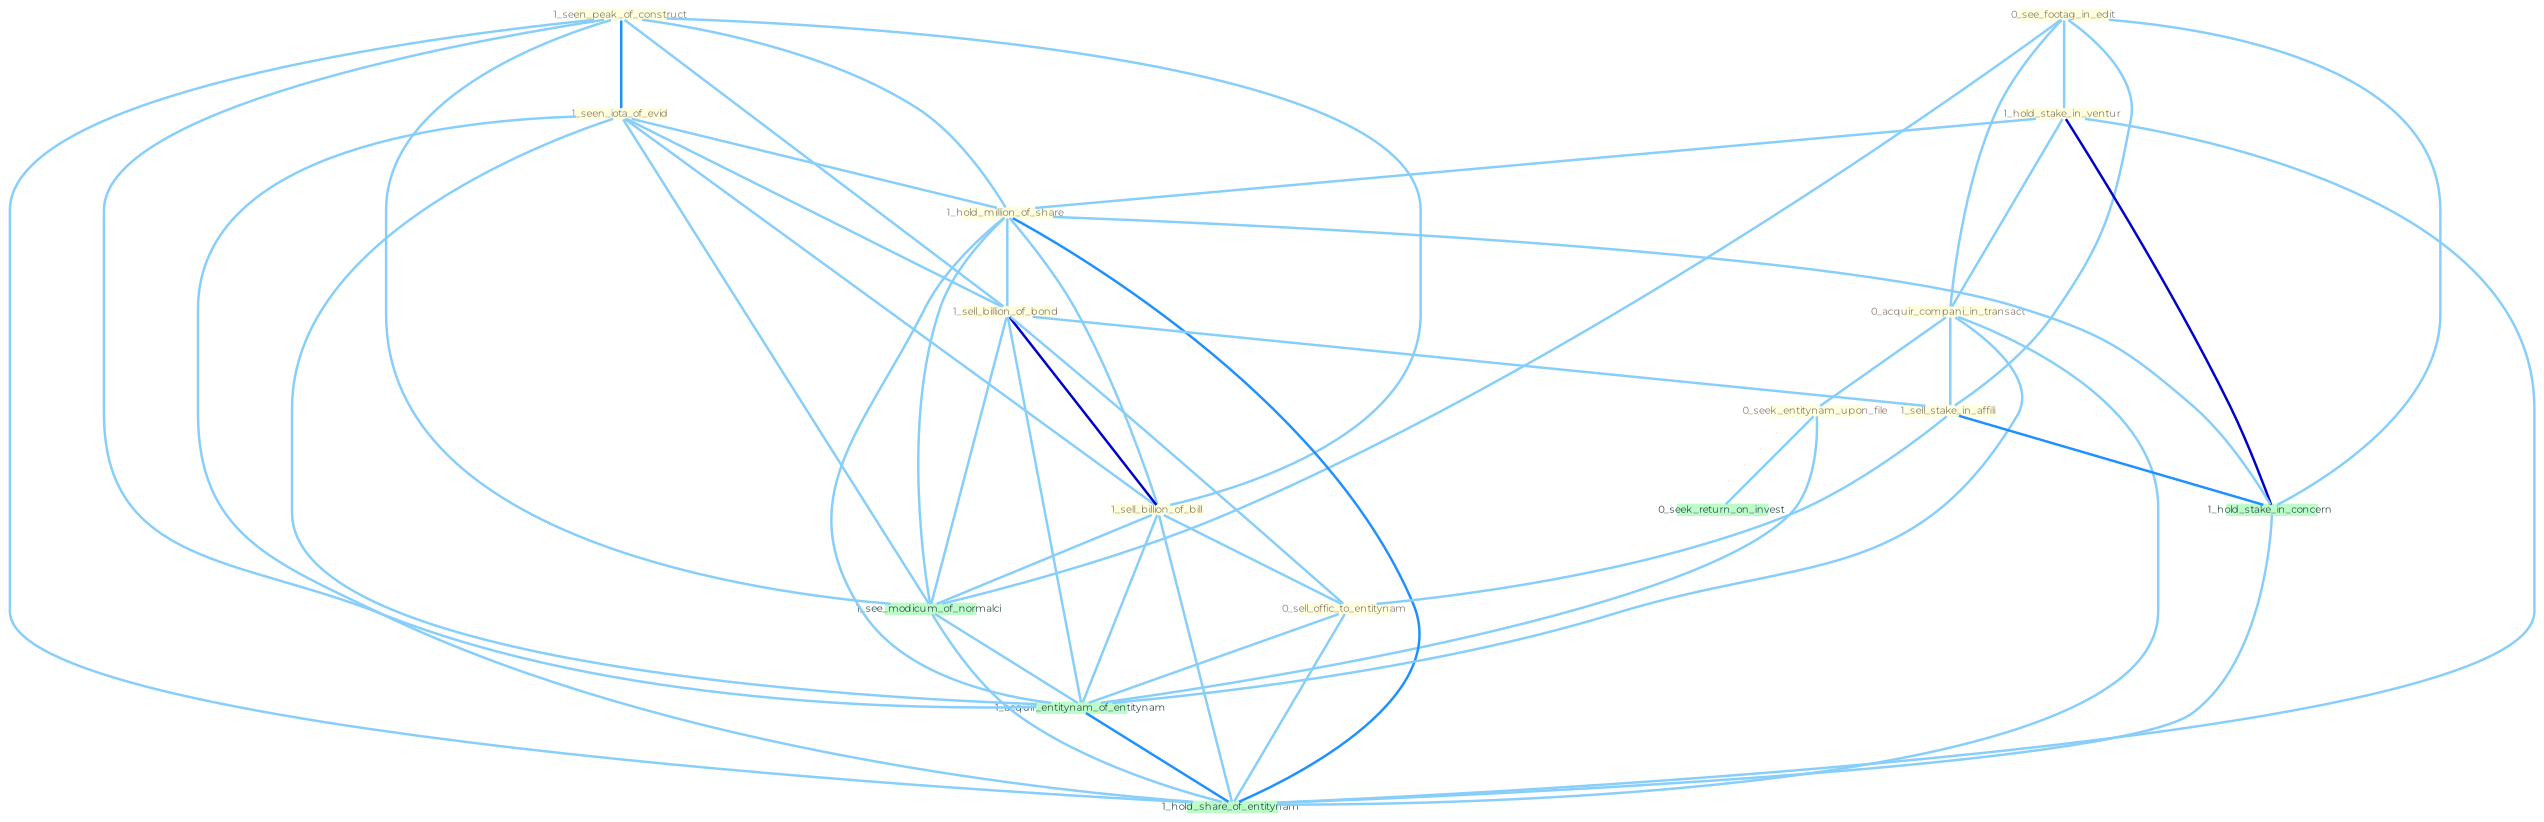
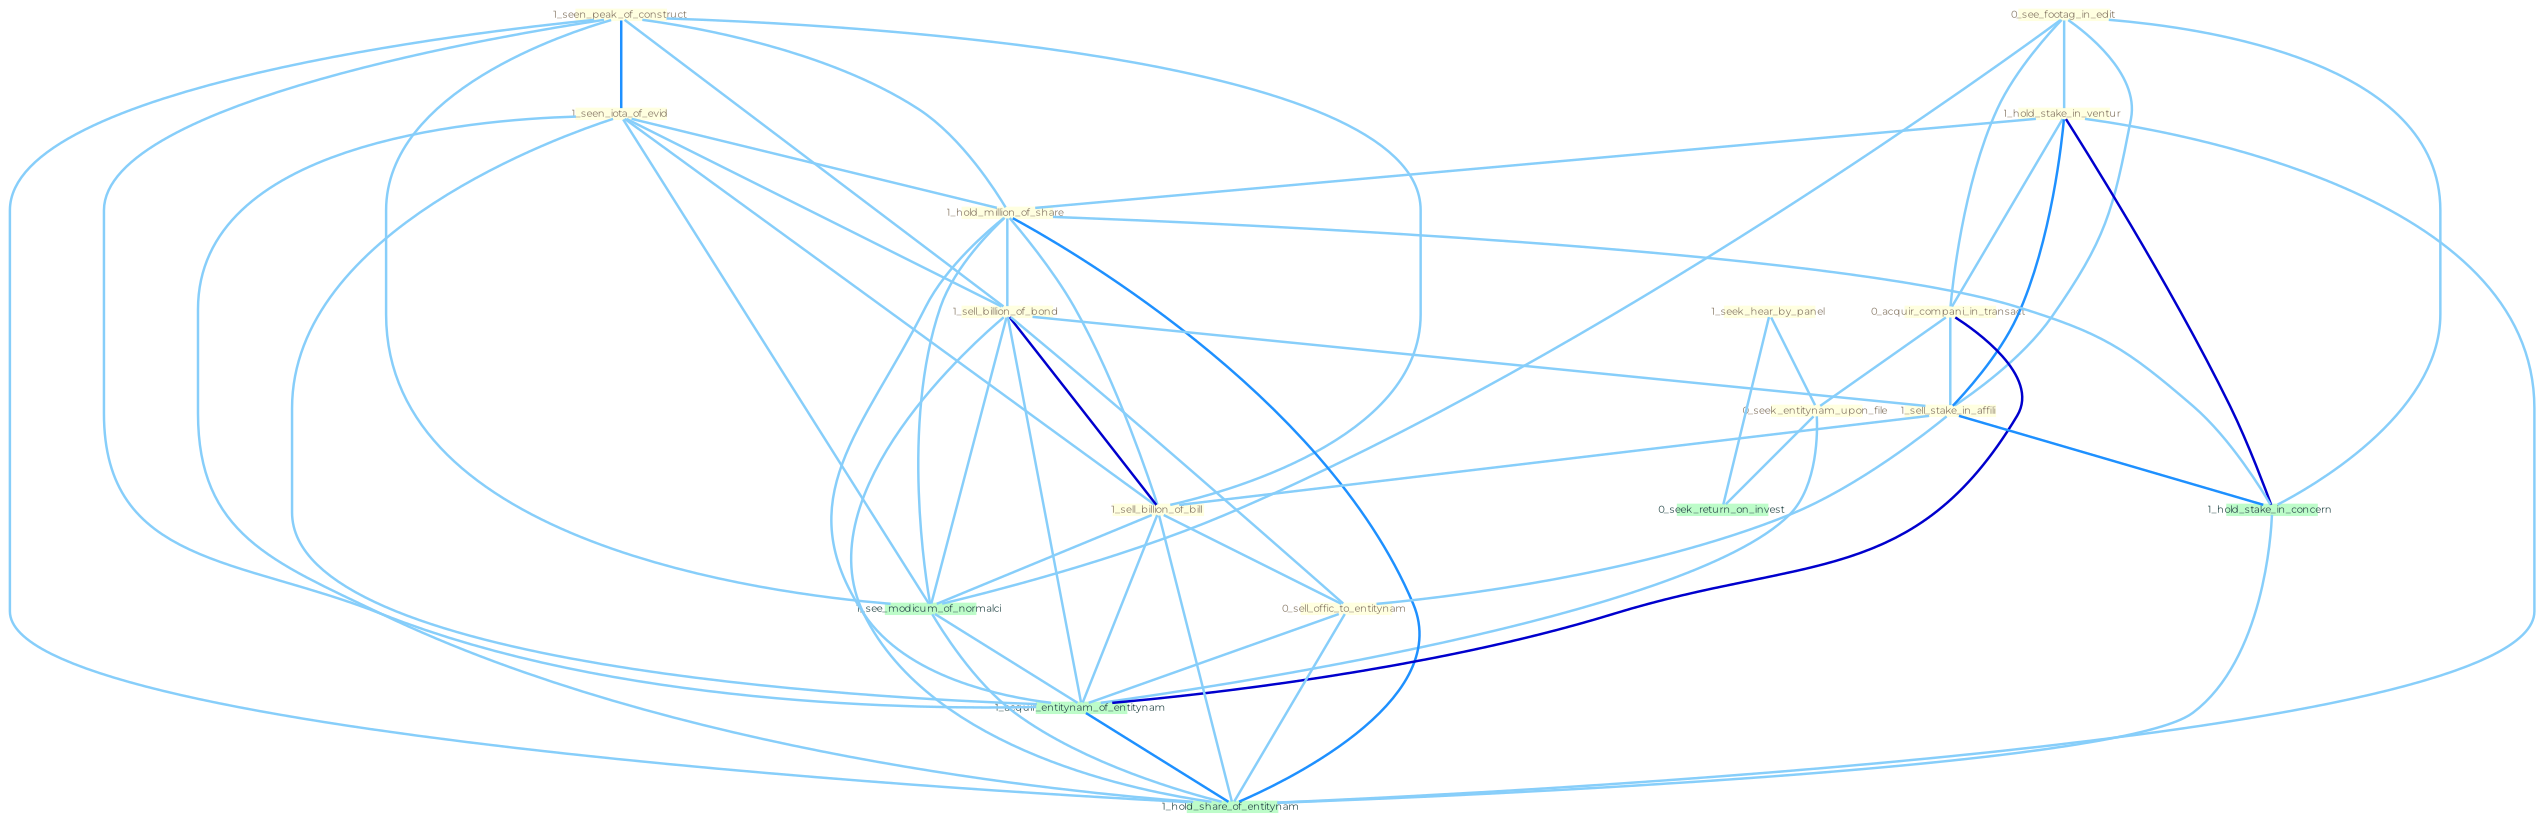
none -> (2034, 273)
none -> (1770, 312)
none -> (1554, 460)
(1654, 603) -> (1654, 603)
(2005, 730) -> (917, 682)
